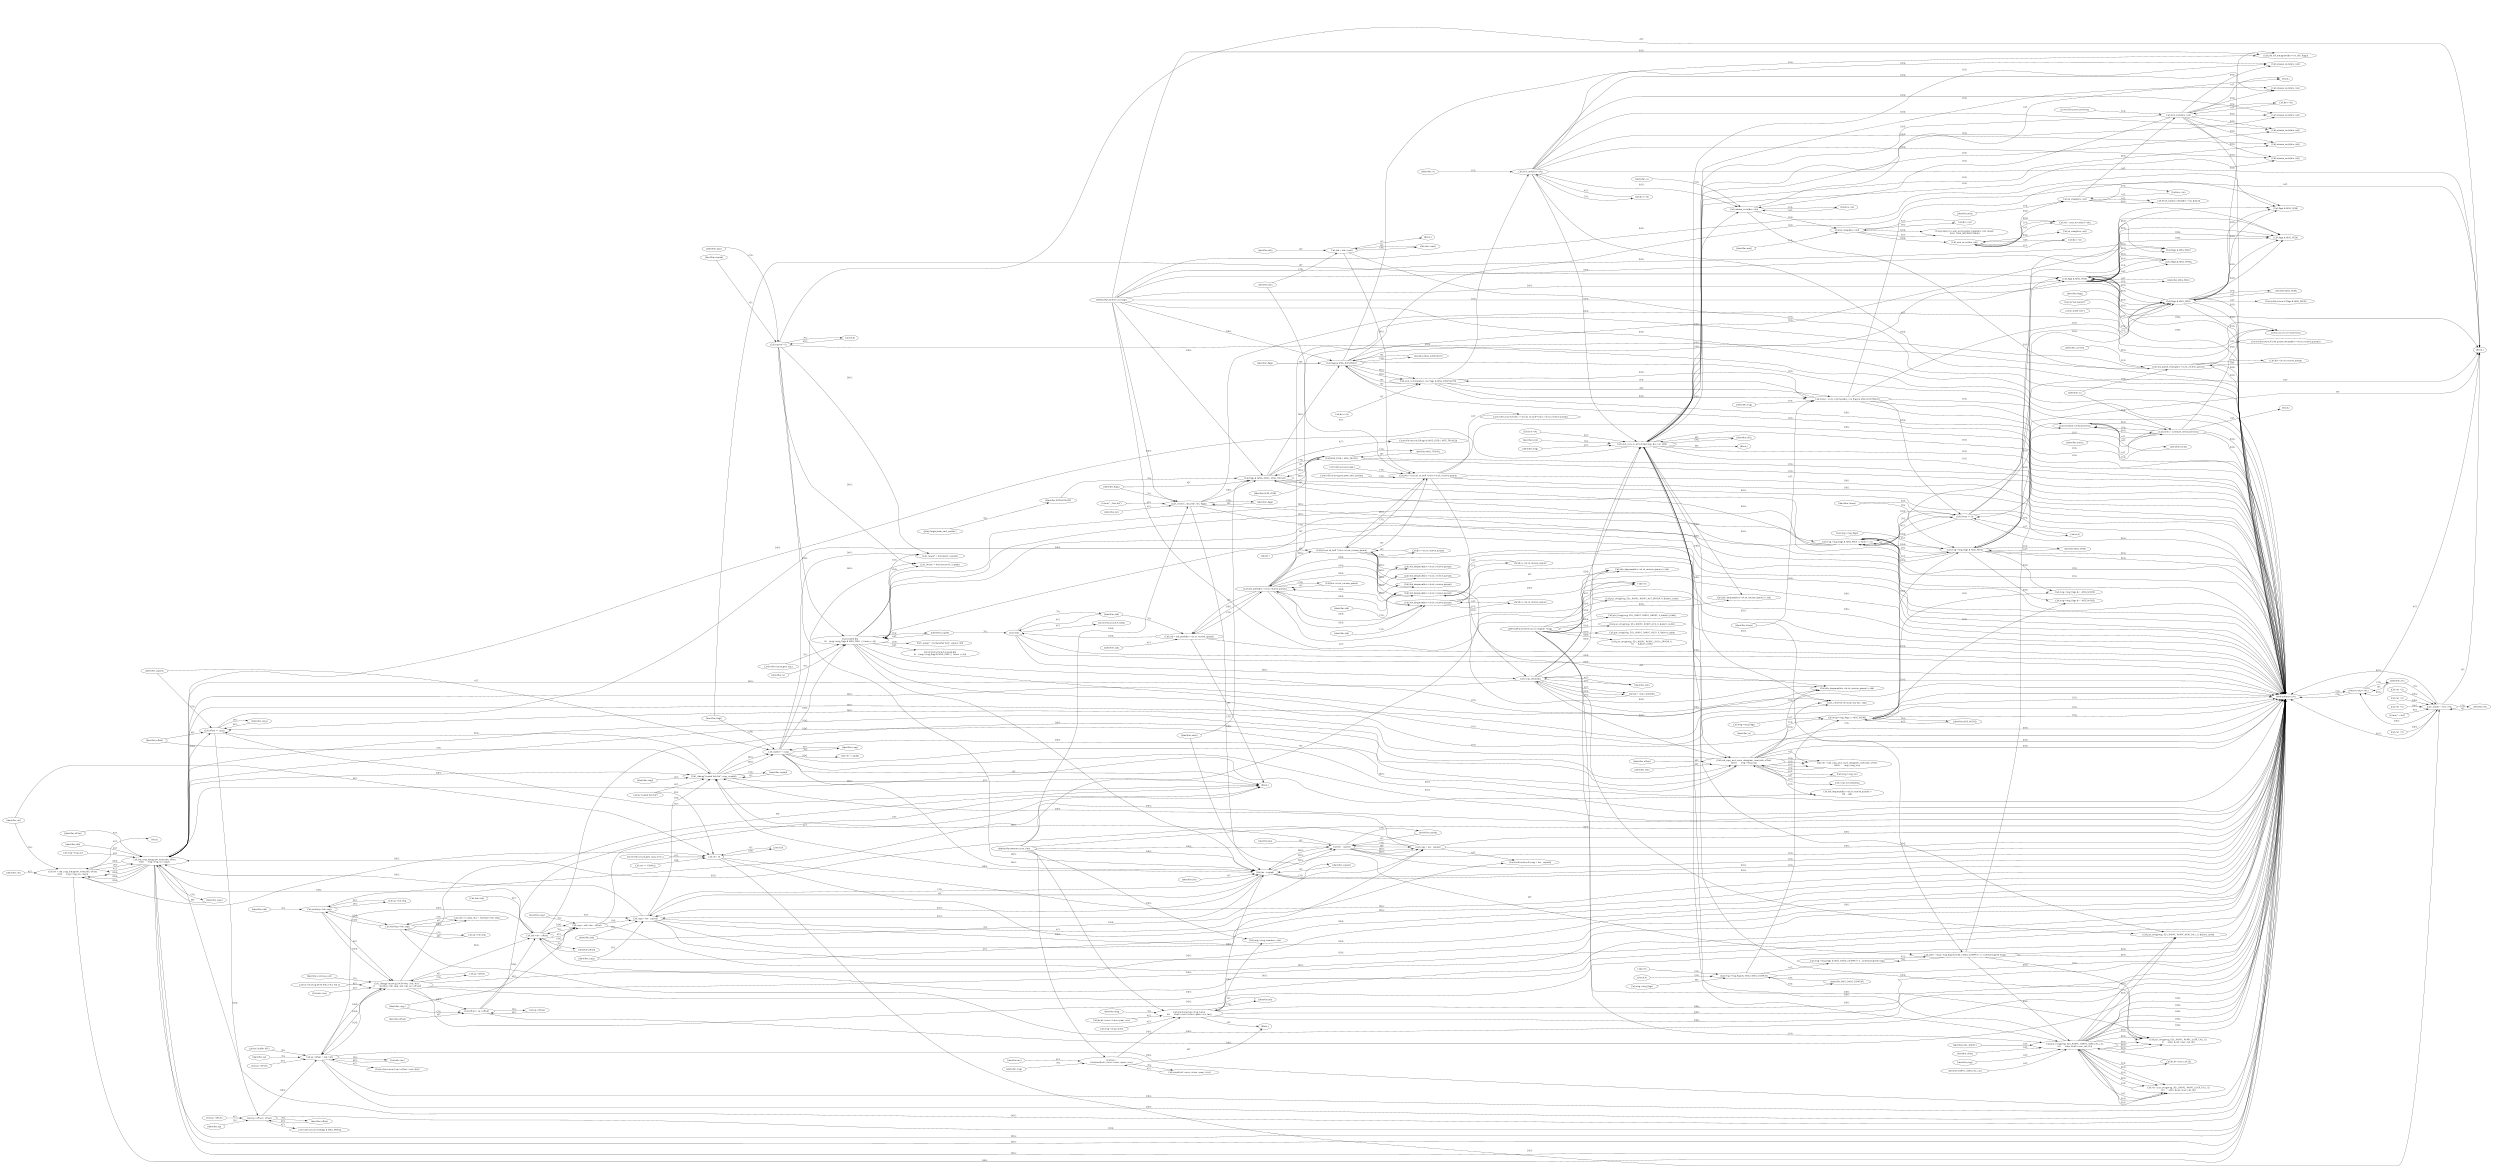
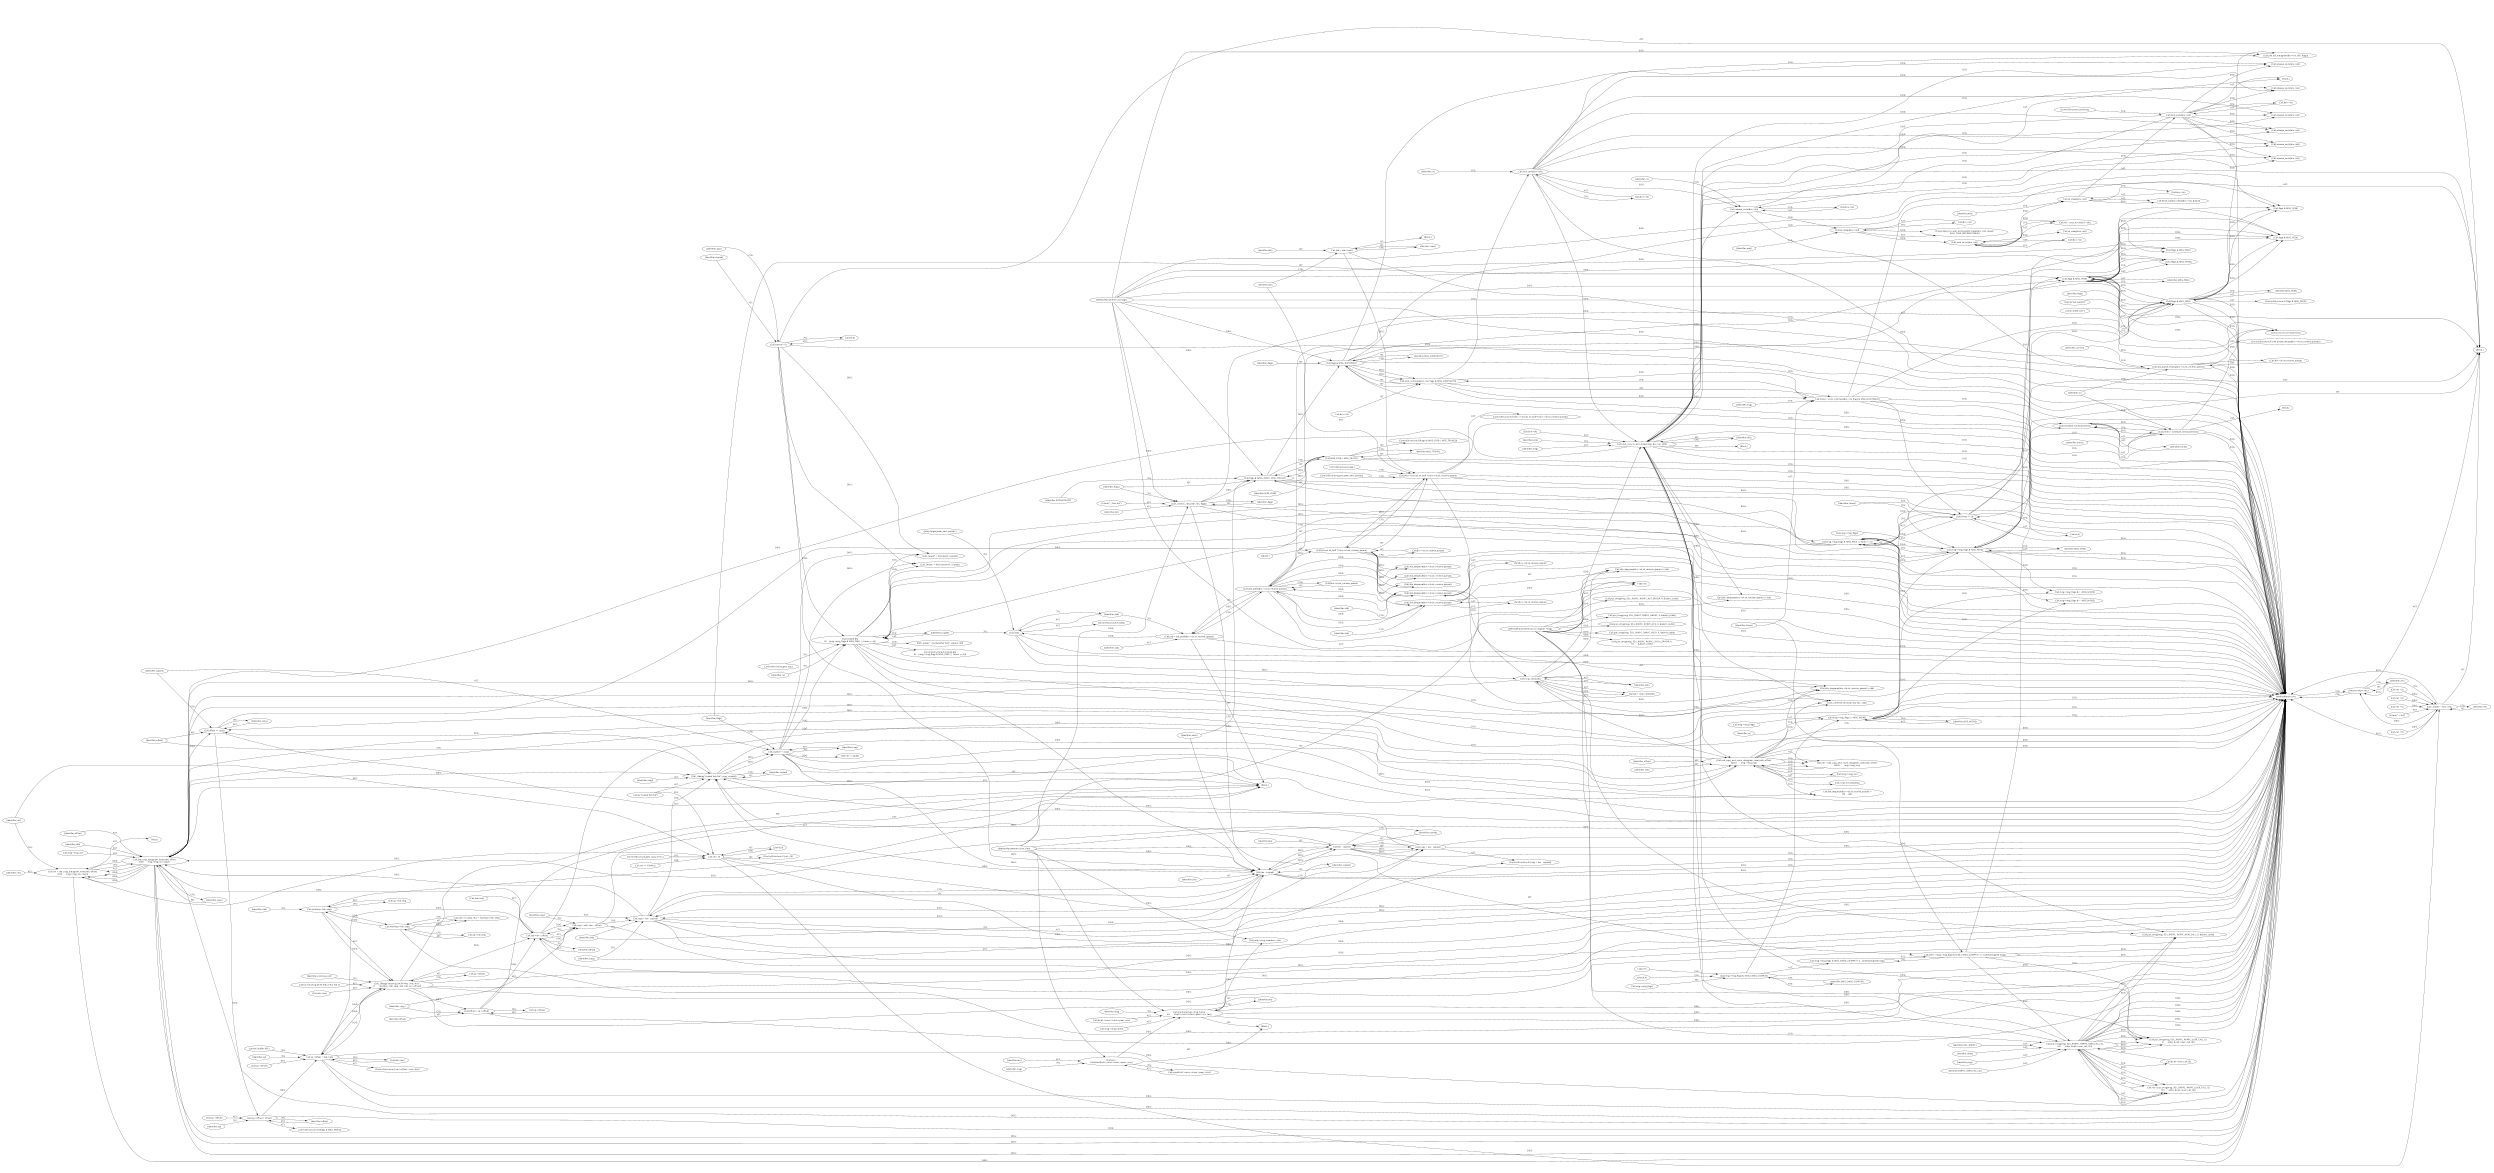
(1326, 450) -> (1376, 448)
(999, 516) -> (994, 572)
(1592, 570) -> none
none -> (778, 856)
